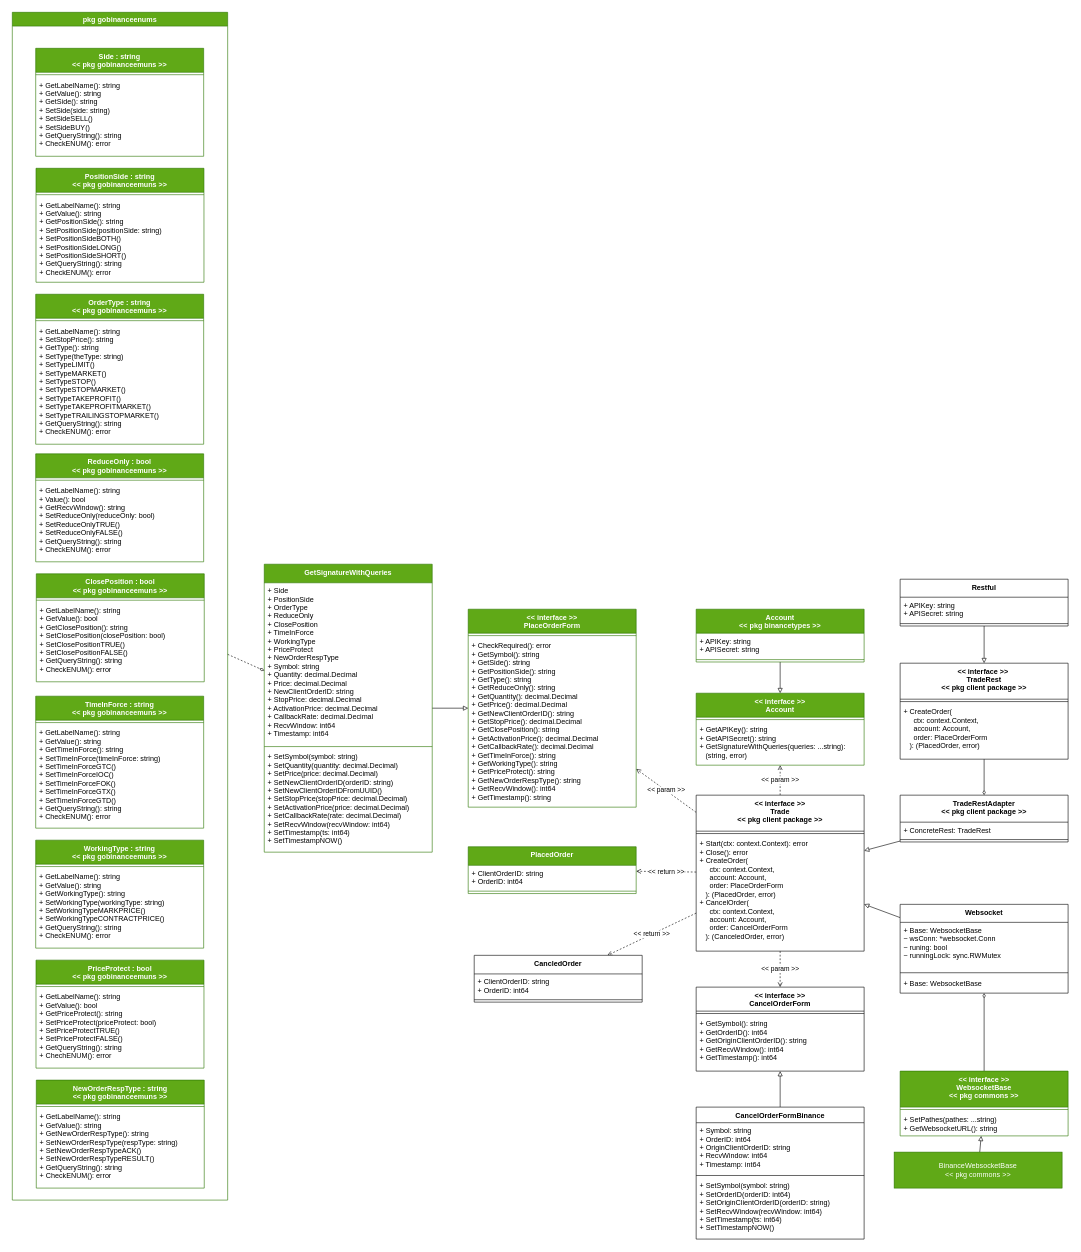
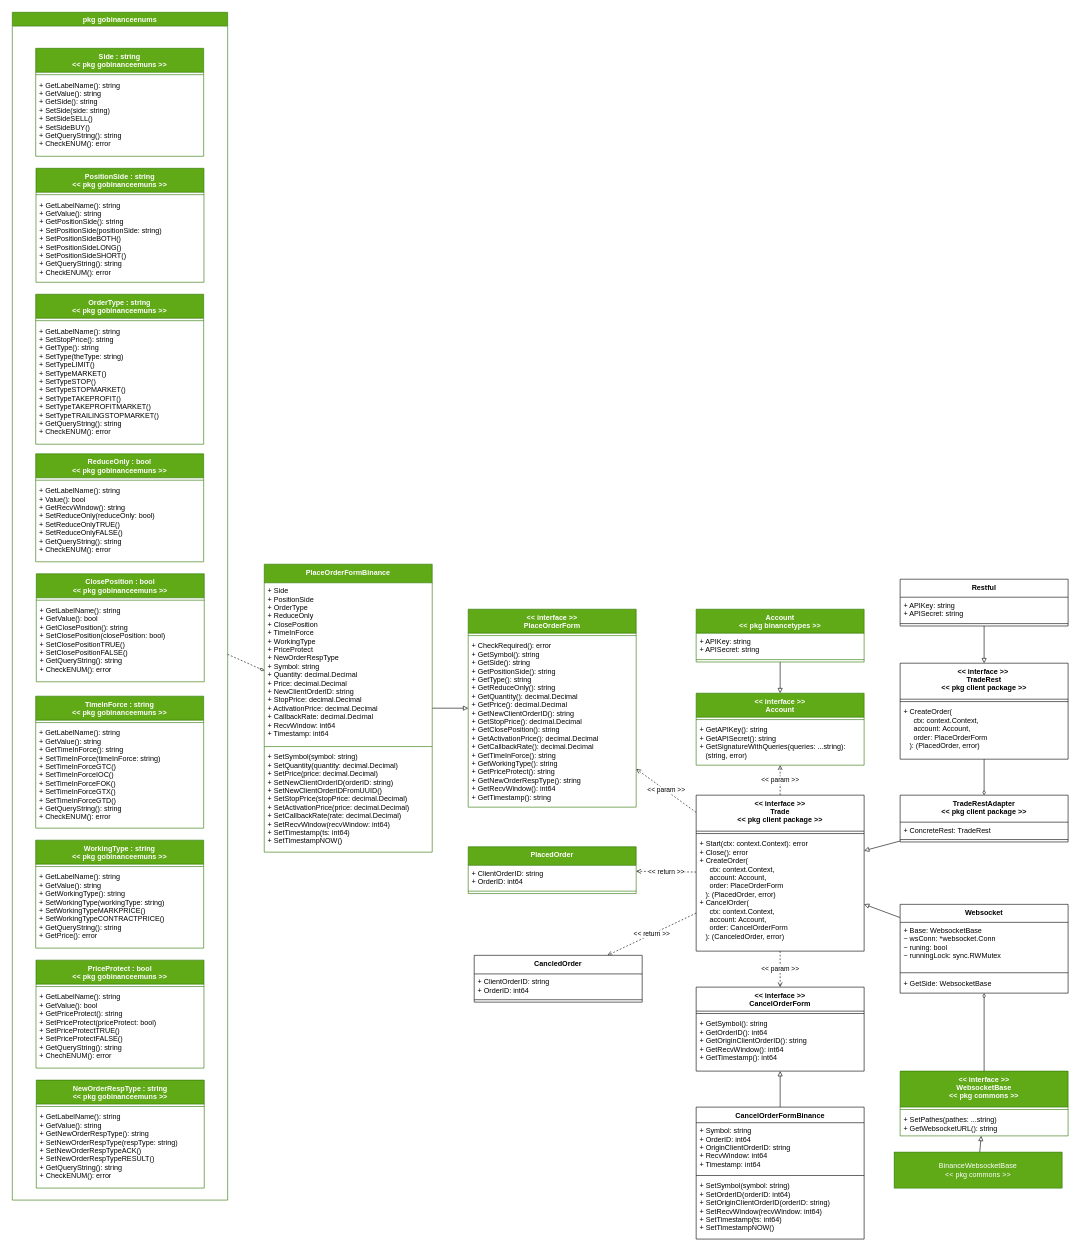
(348, 572) -> (348, 572)
(83, 877) -> (83, 877)
(943, 983) -> (948, 983)
